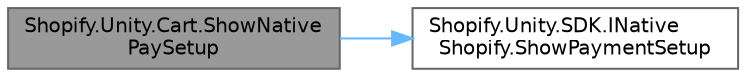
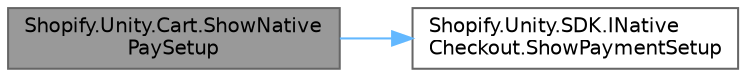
(575, 38) -> (575, 38)
